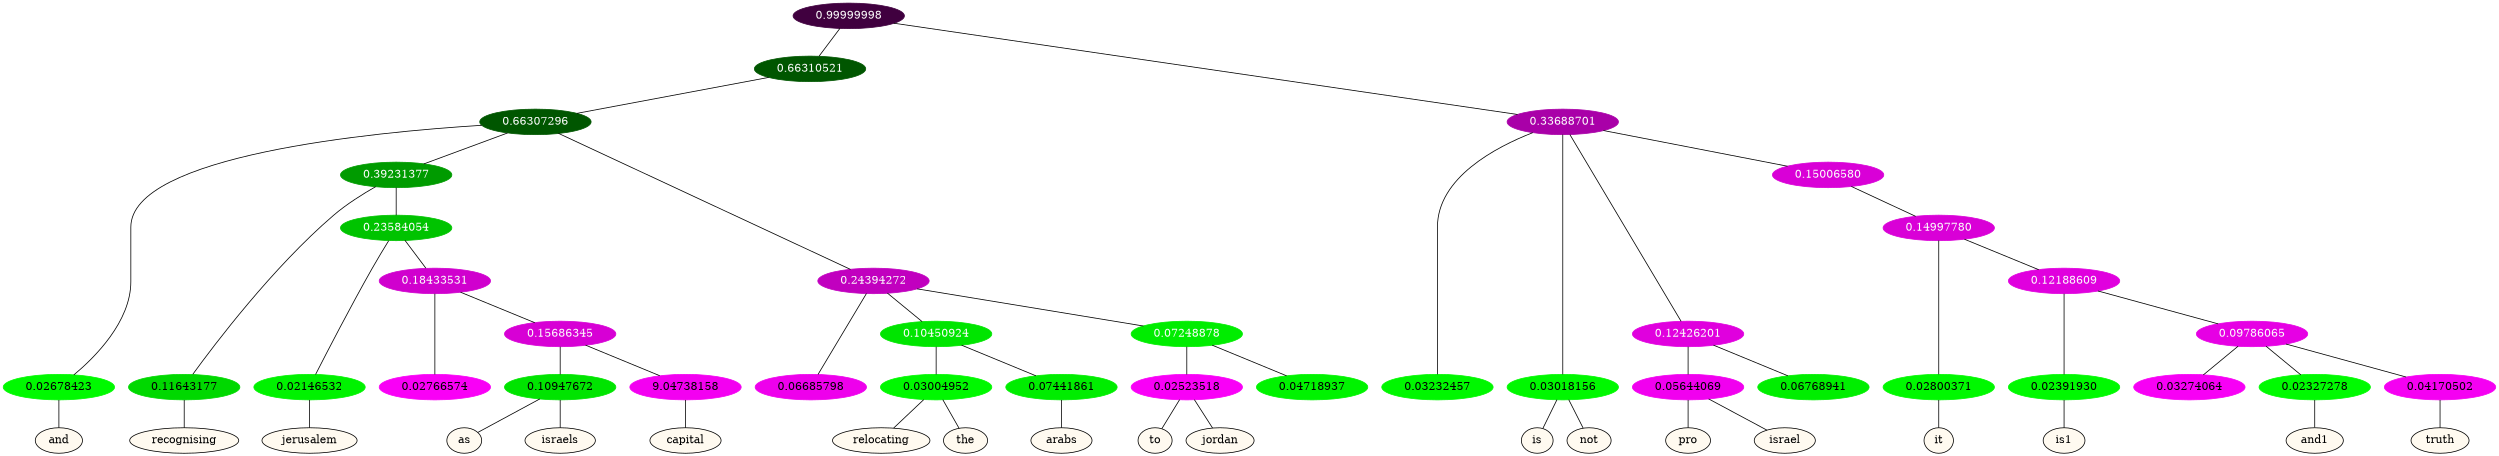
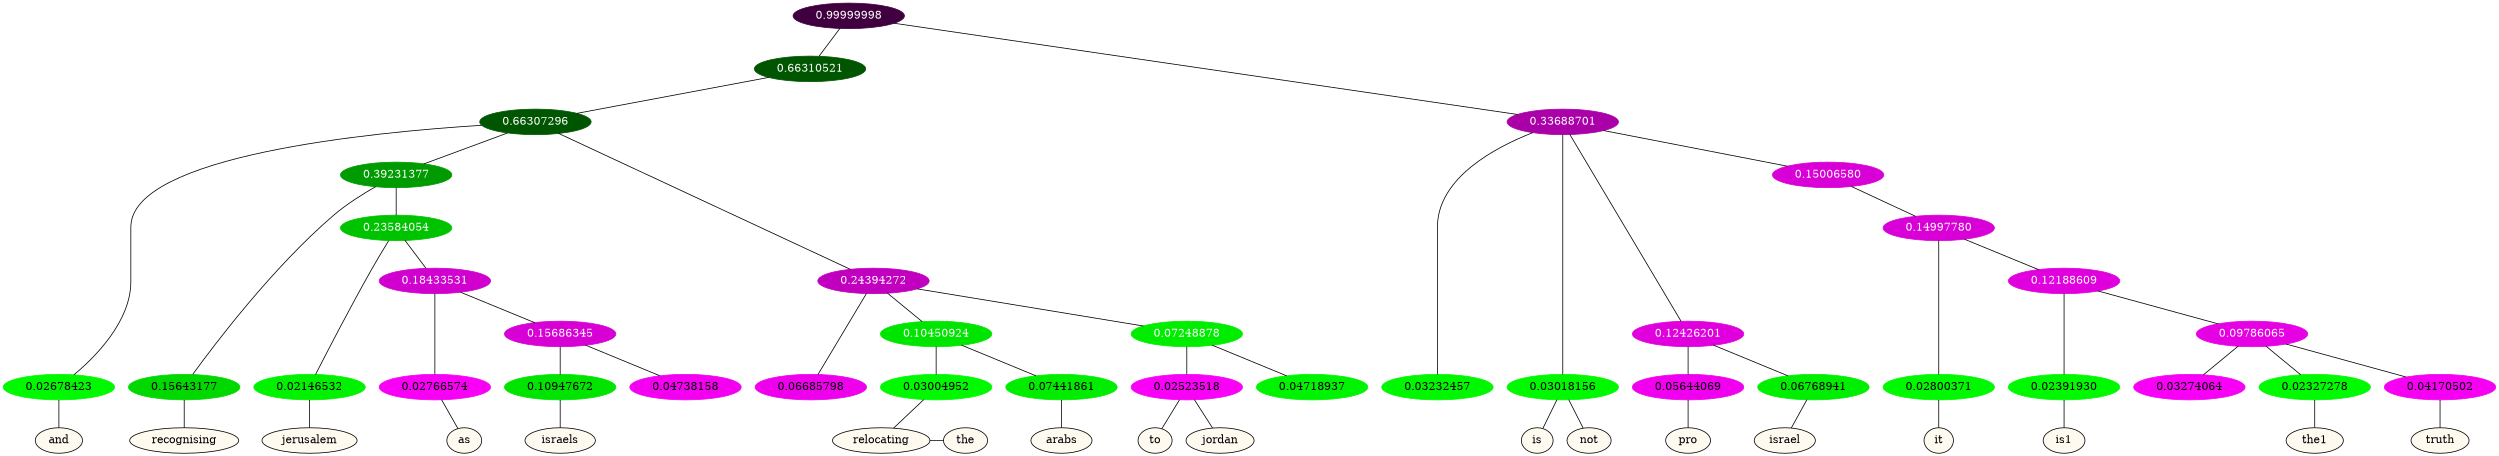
(184, 387) -> (184, 387)
(686, 387) -> (686, 387)
(951, 414) -> (937, 441)
(1738, 415) -> (1799, 414)
(509, 416) -> (450, 414)
(686, 441) -> none
(2315, 441) -> (2315, 441)
